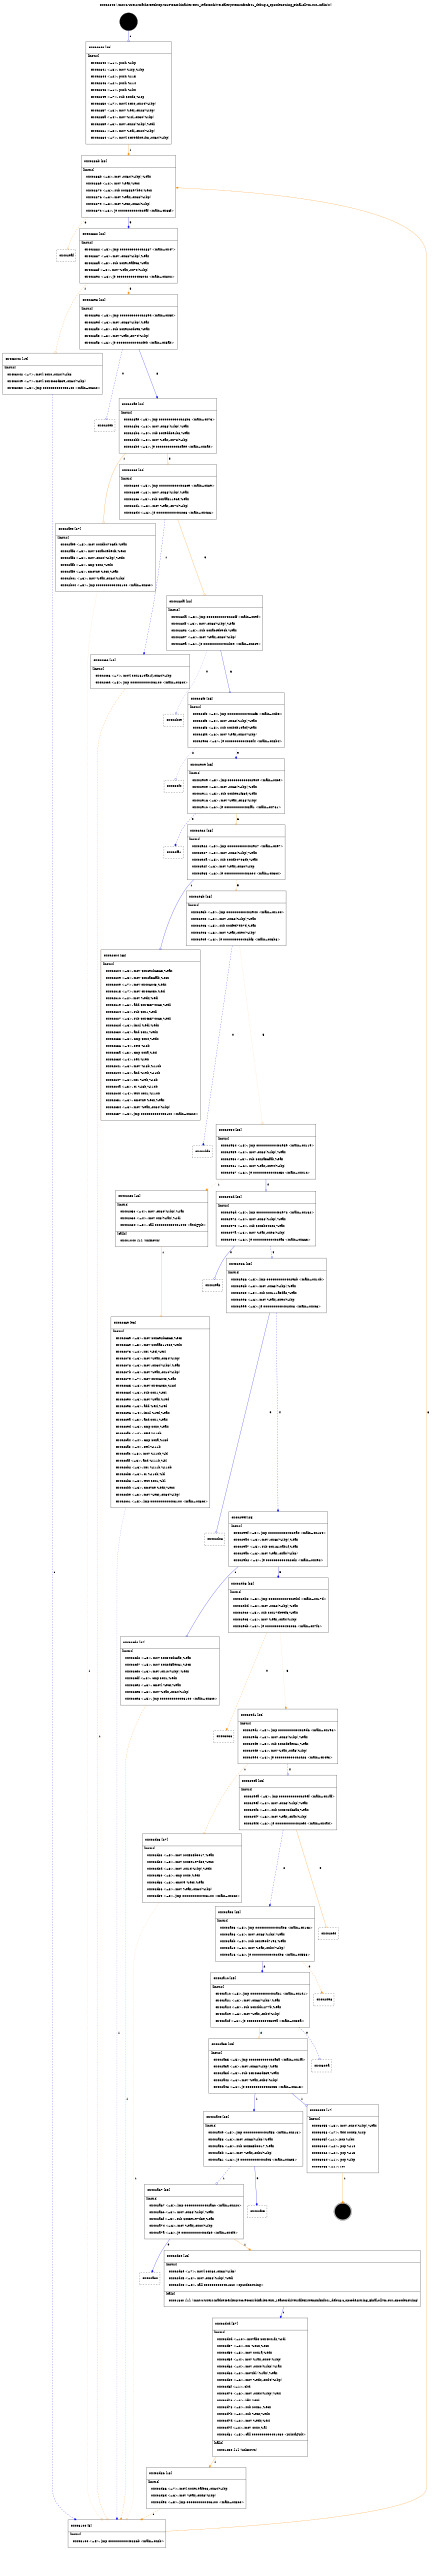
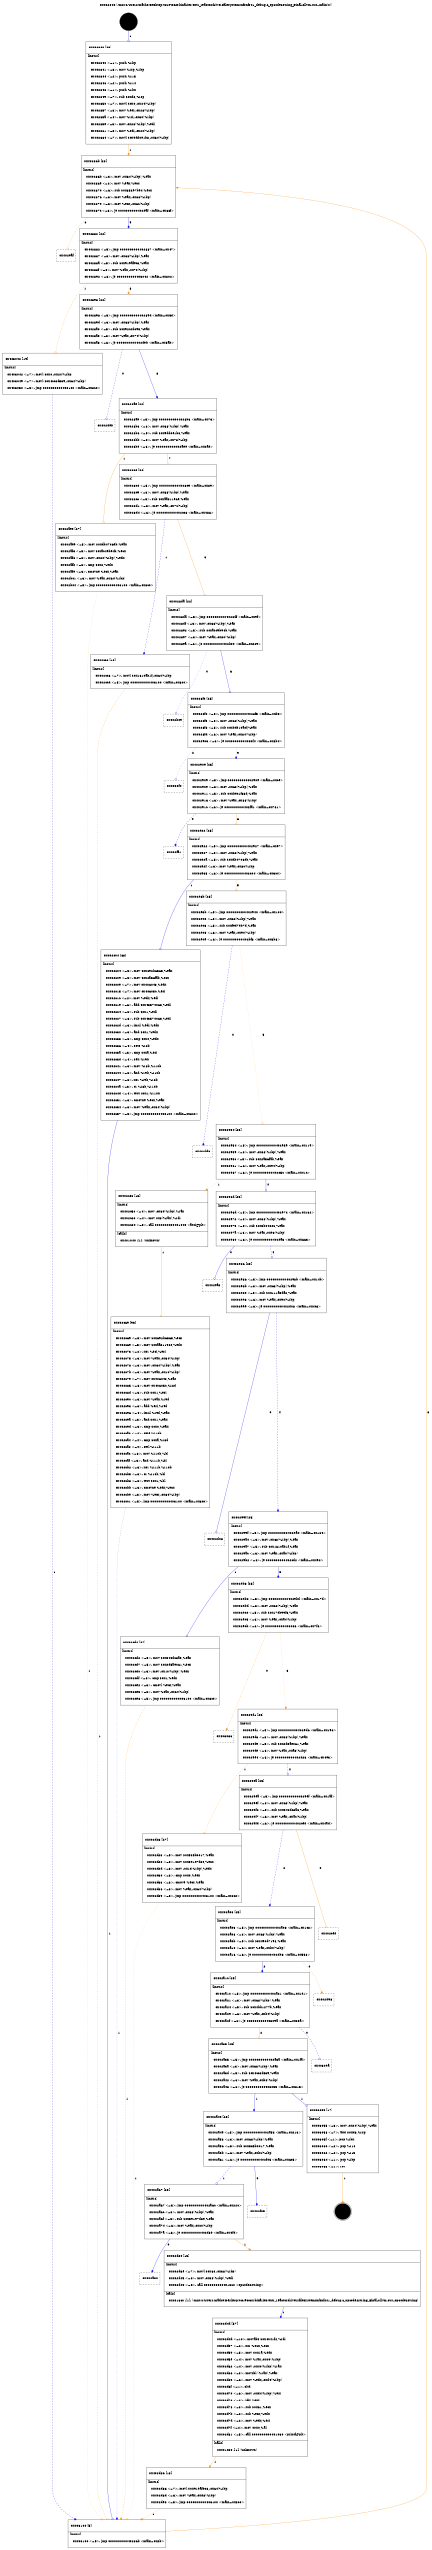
(169, 459) -> (169, 459)
none -> (108, 1819)
